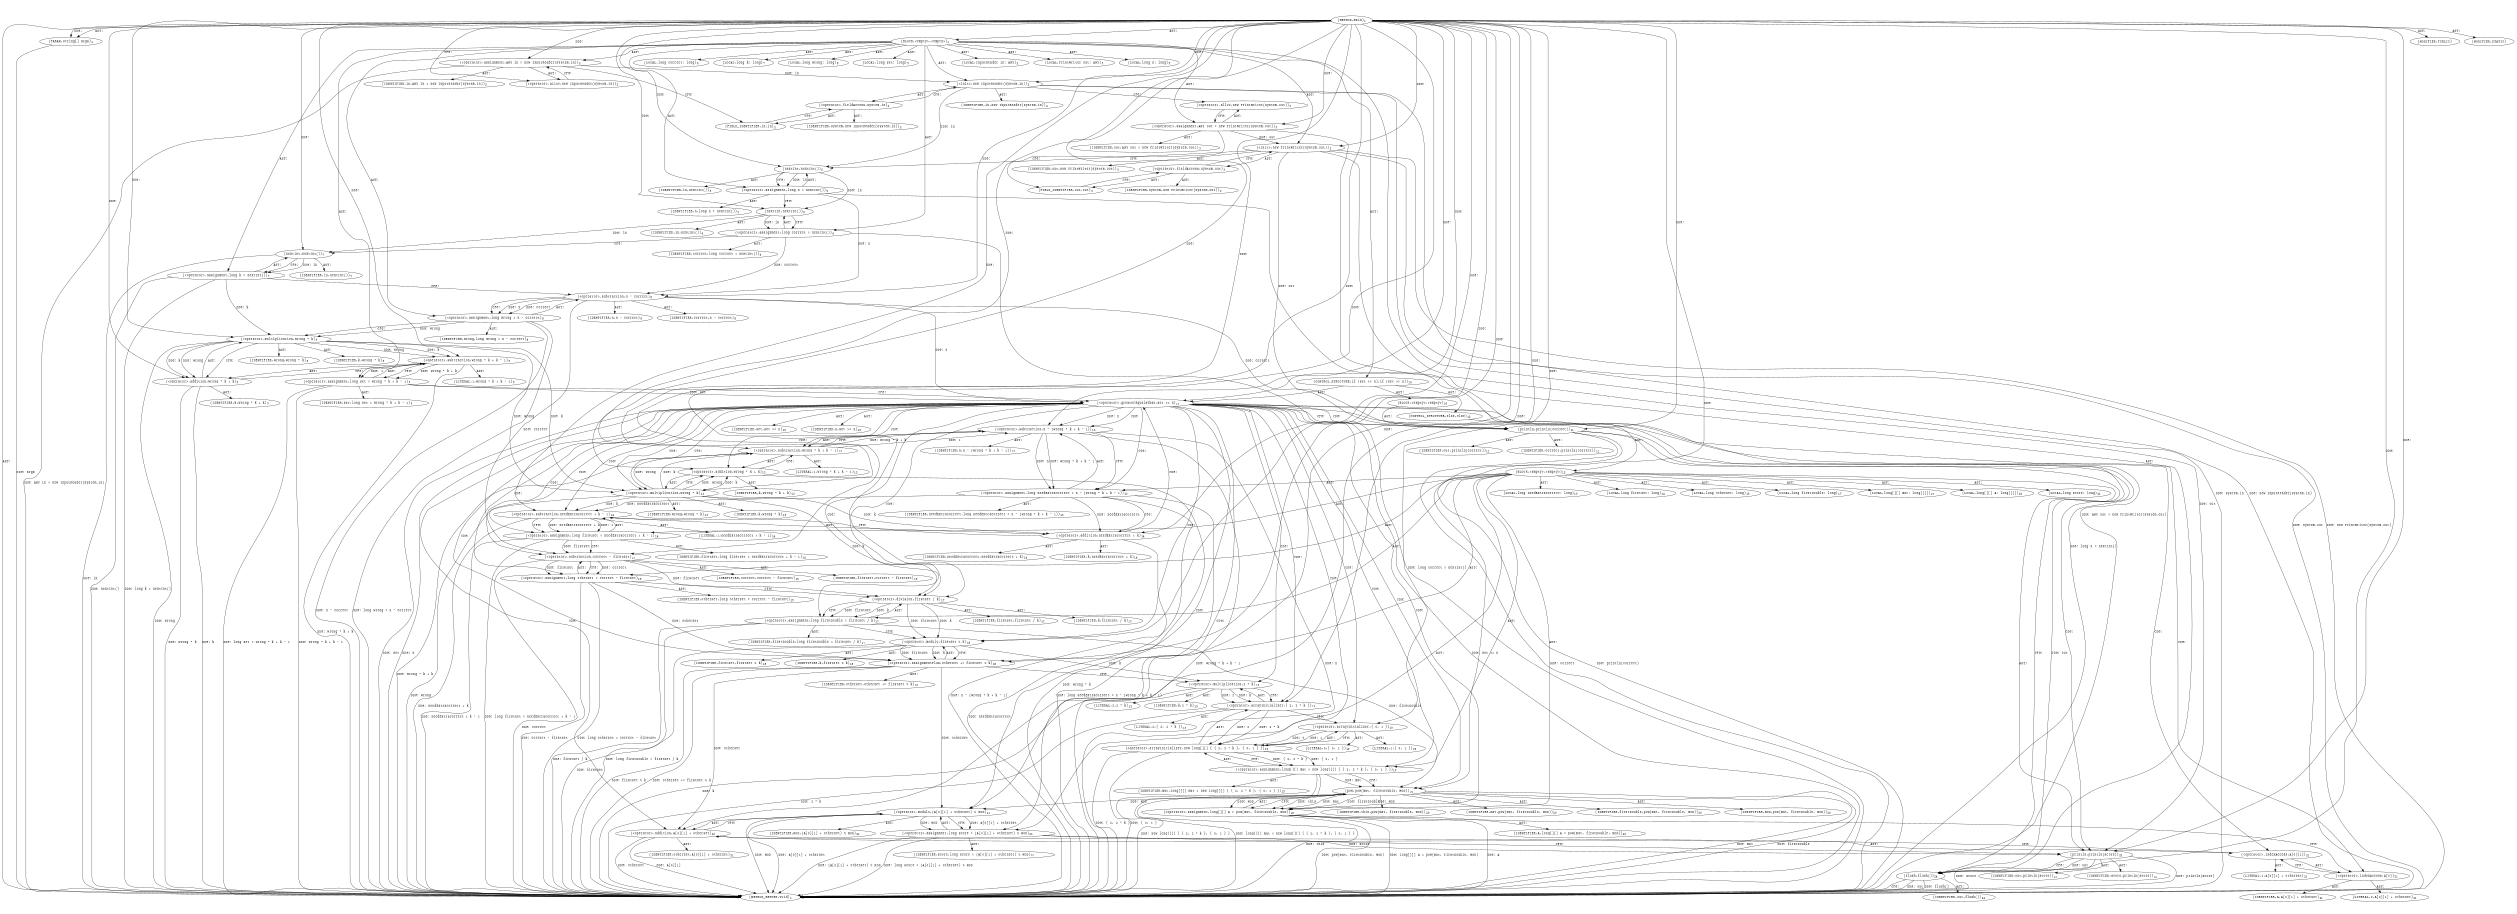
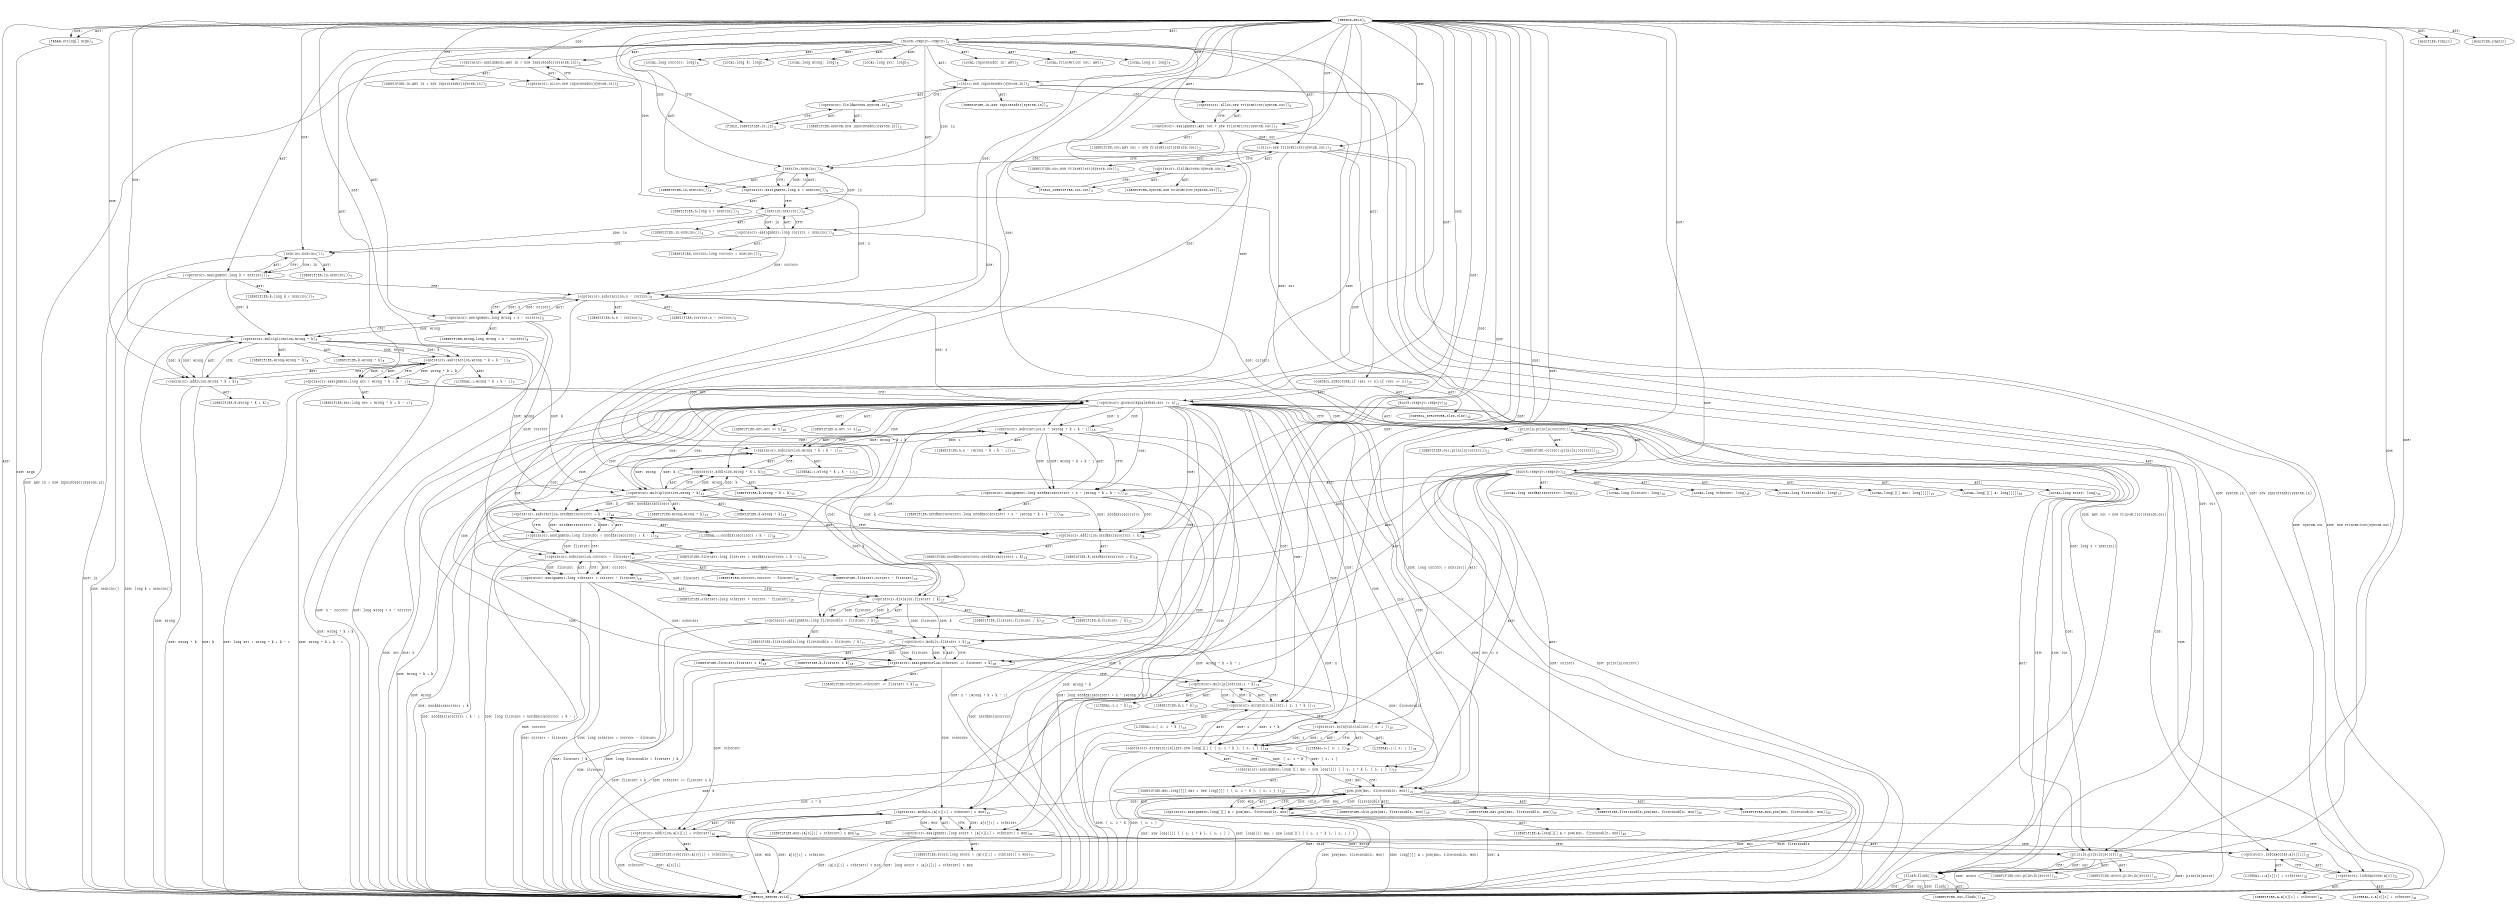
(764, 74) -> none
none -> (280, 297)
(1169, 481) -> (1187, 477)
(1387, 802) -> (1387, 802)
